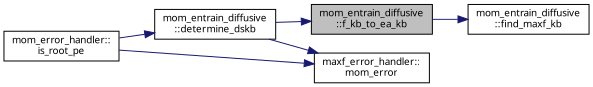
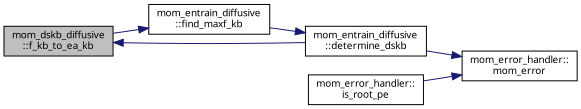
(372, 19) -> (59, 41)
(132, 36) -> (283, 30)
(372, 68) -> (520, 66)
